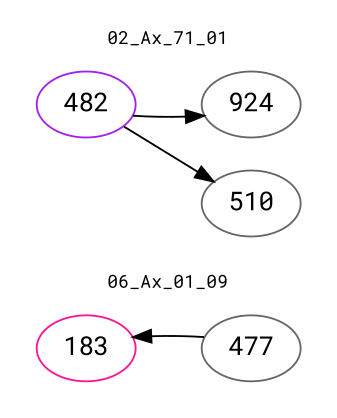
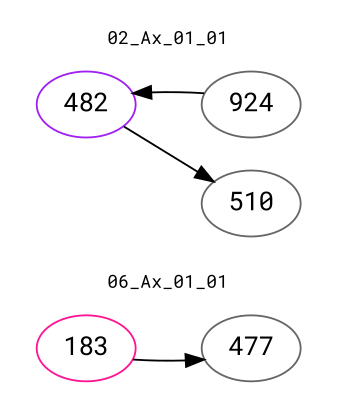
(169, 39) -> (169, 39)
(159, 117) -> (178, 92)
(169, 283) -> (169, 283)
(178, 336) -> (159, 361)
